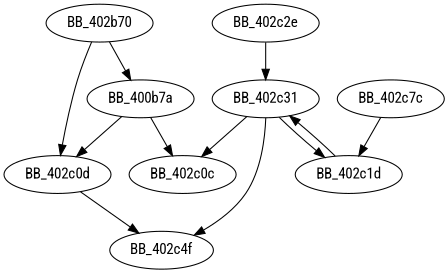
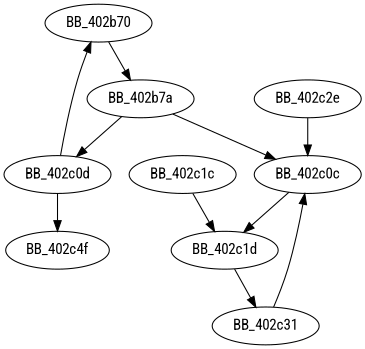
(266, 56) -> (308, 132)
(74, 93) -> (71, 103)
(141, 99) -> (141, 99)
(391, 99) -> (183, 175)
(297, 134) -> (270, 209)
(251, 184) -> none
